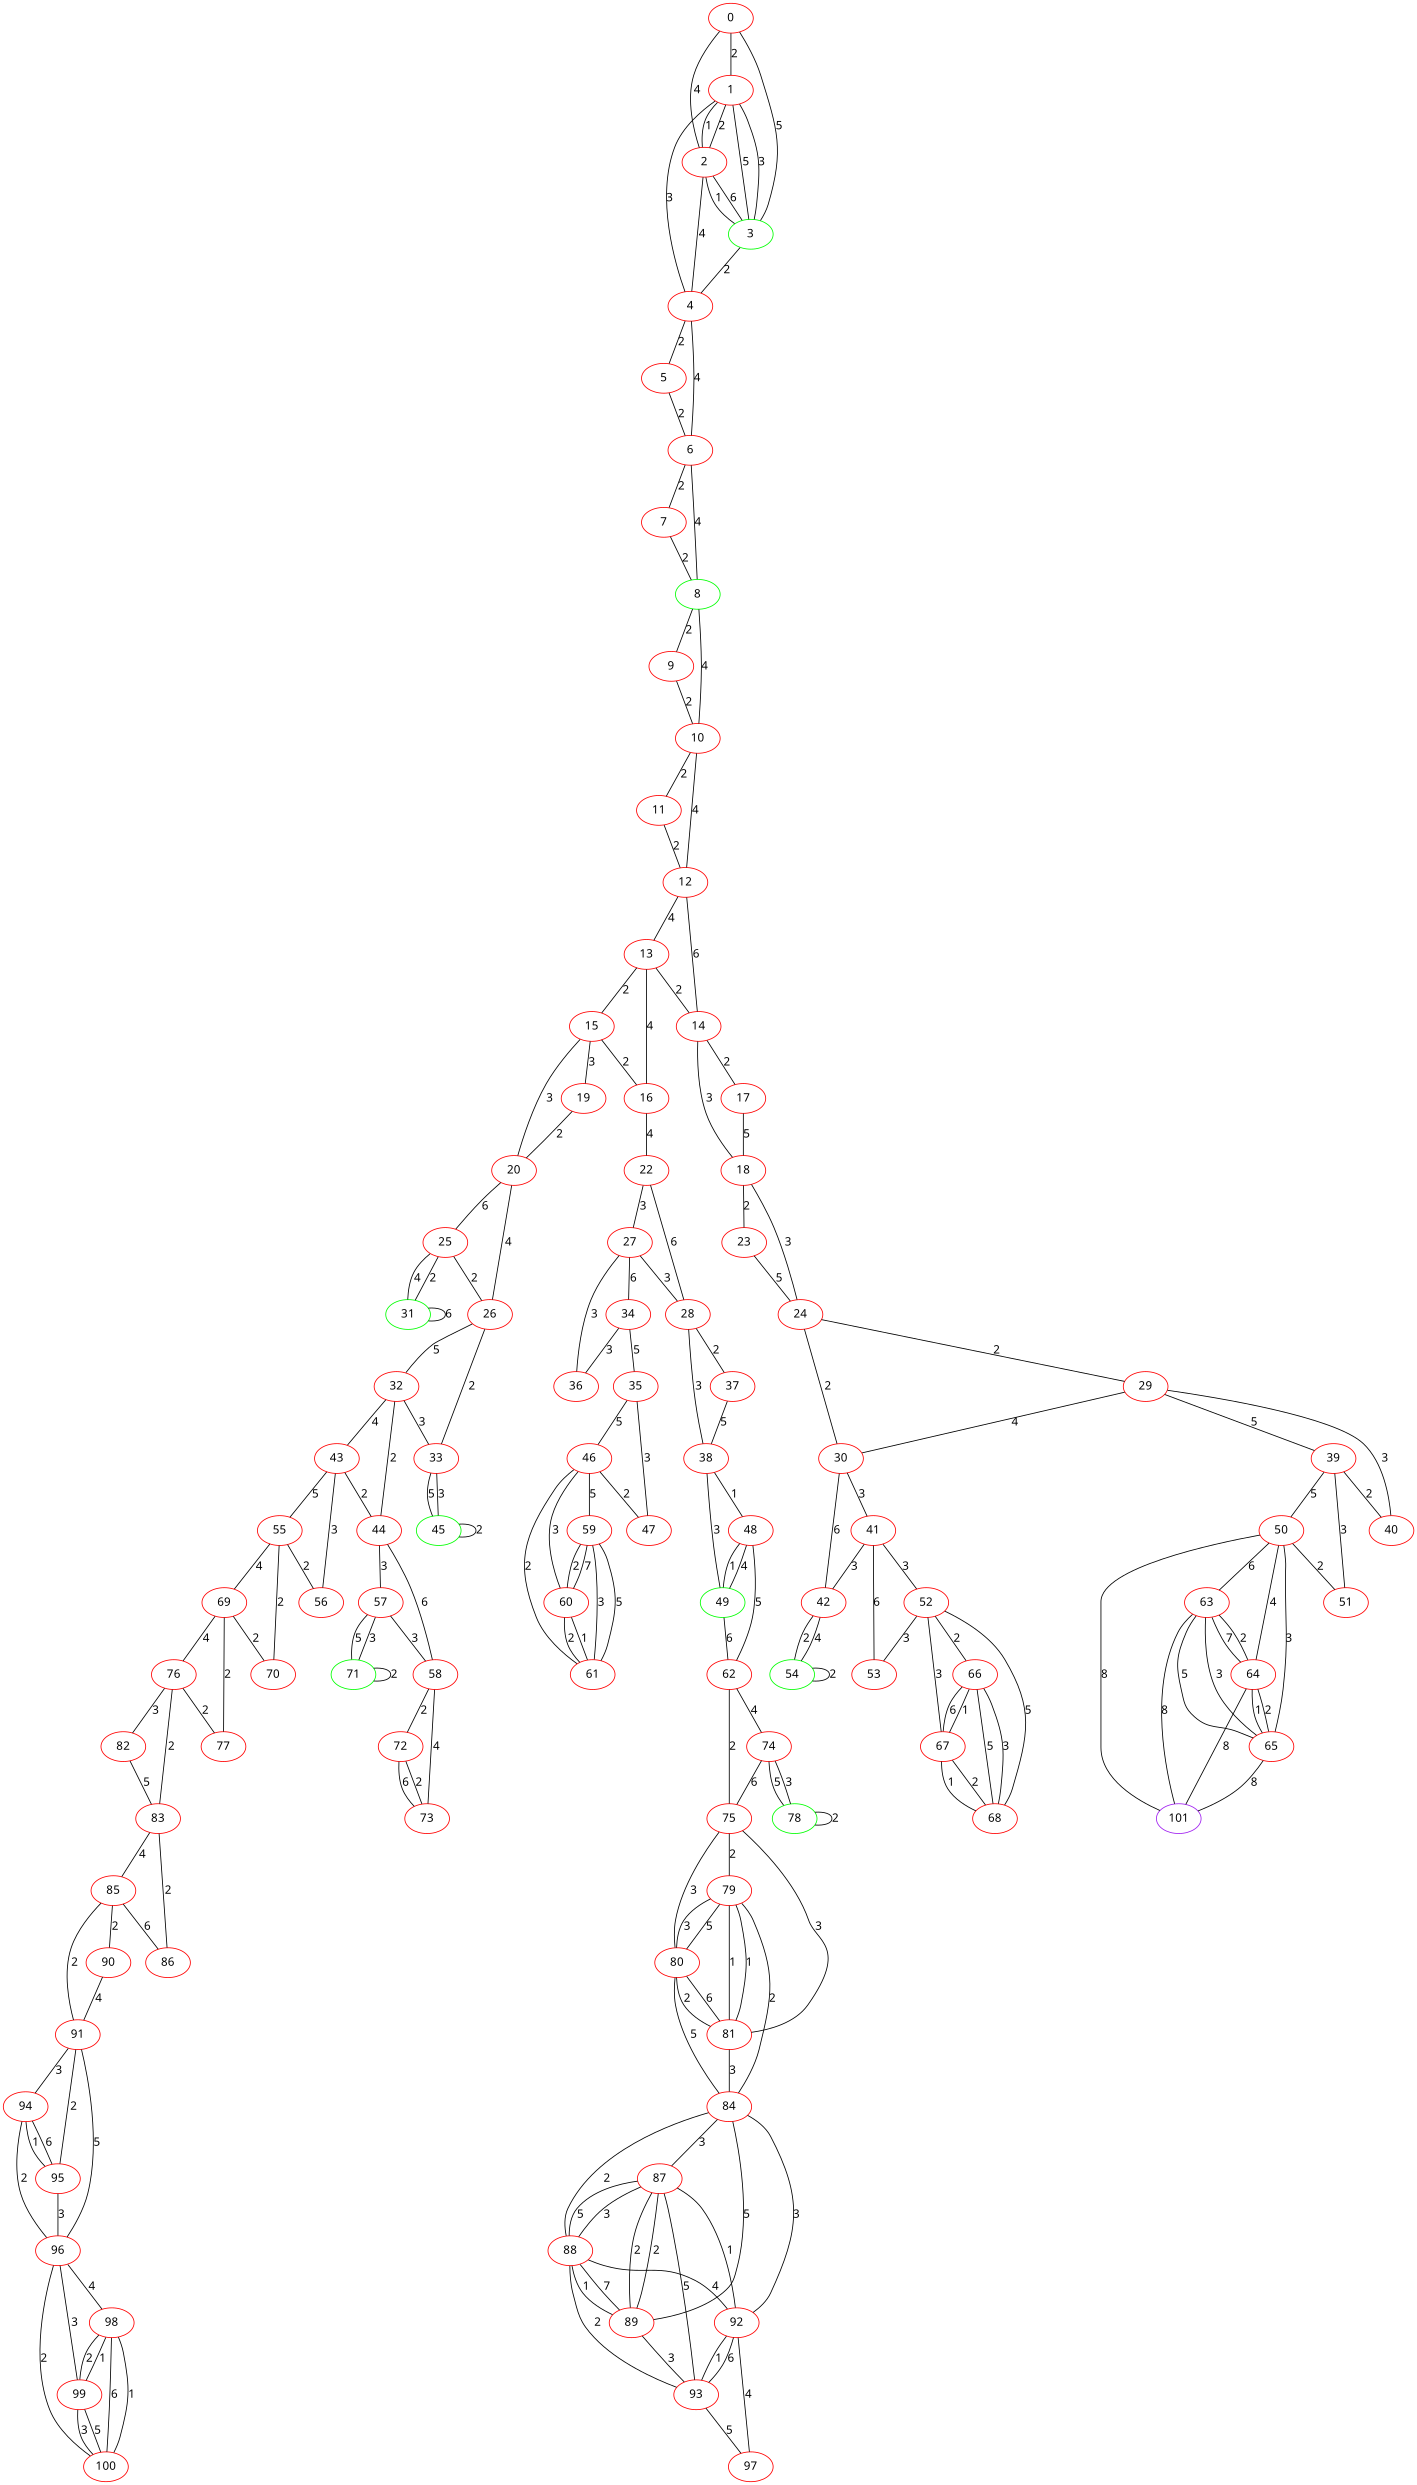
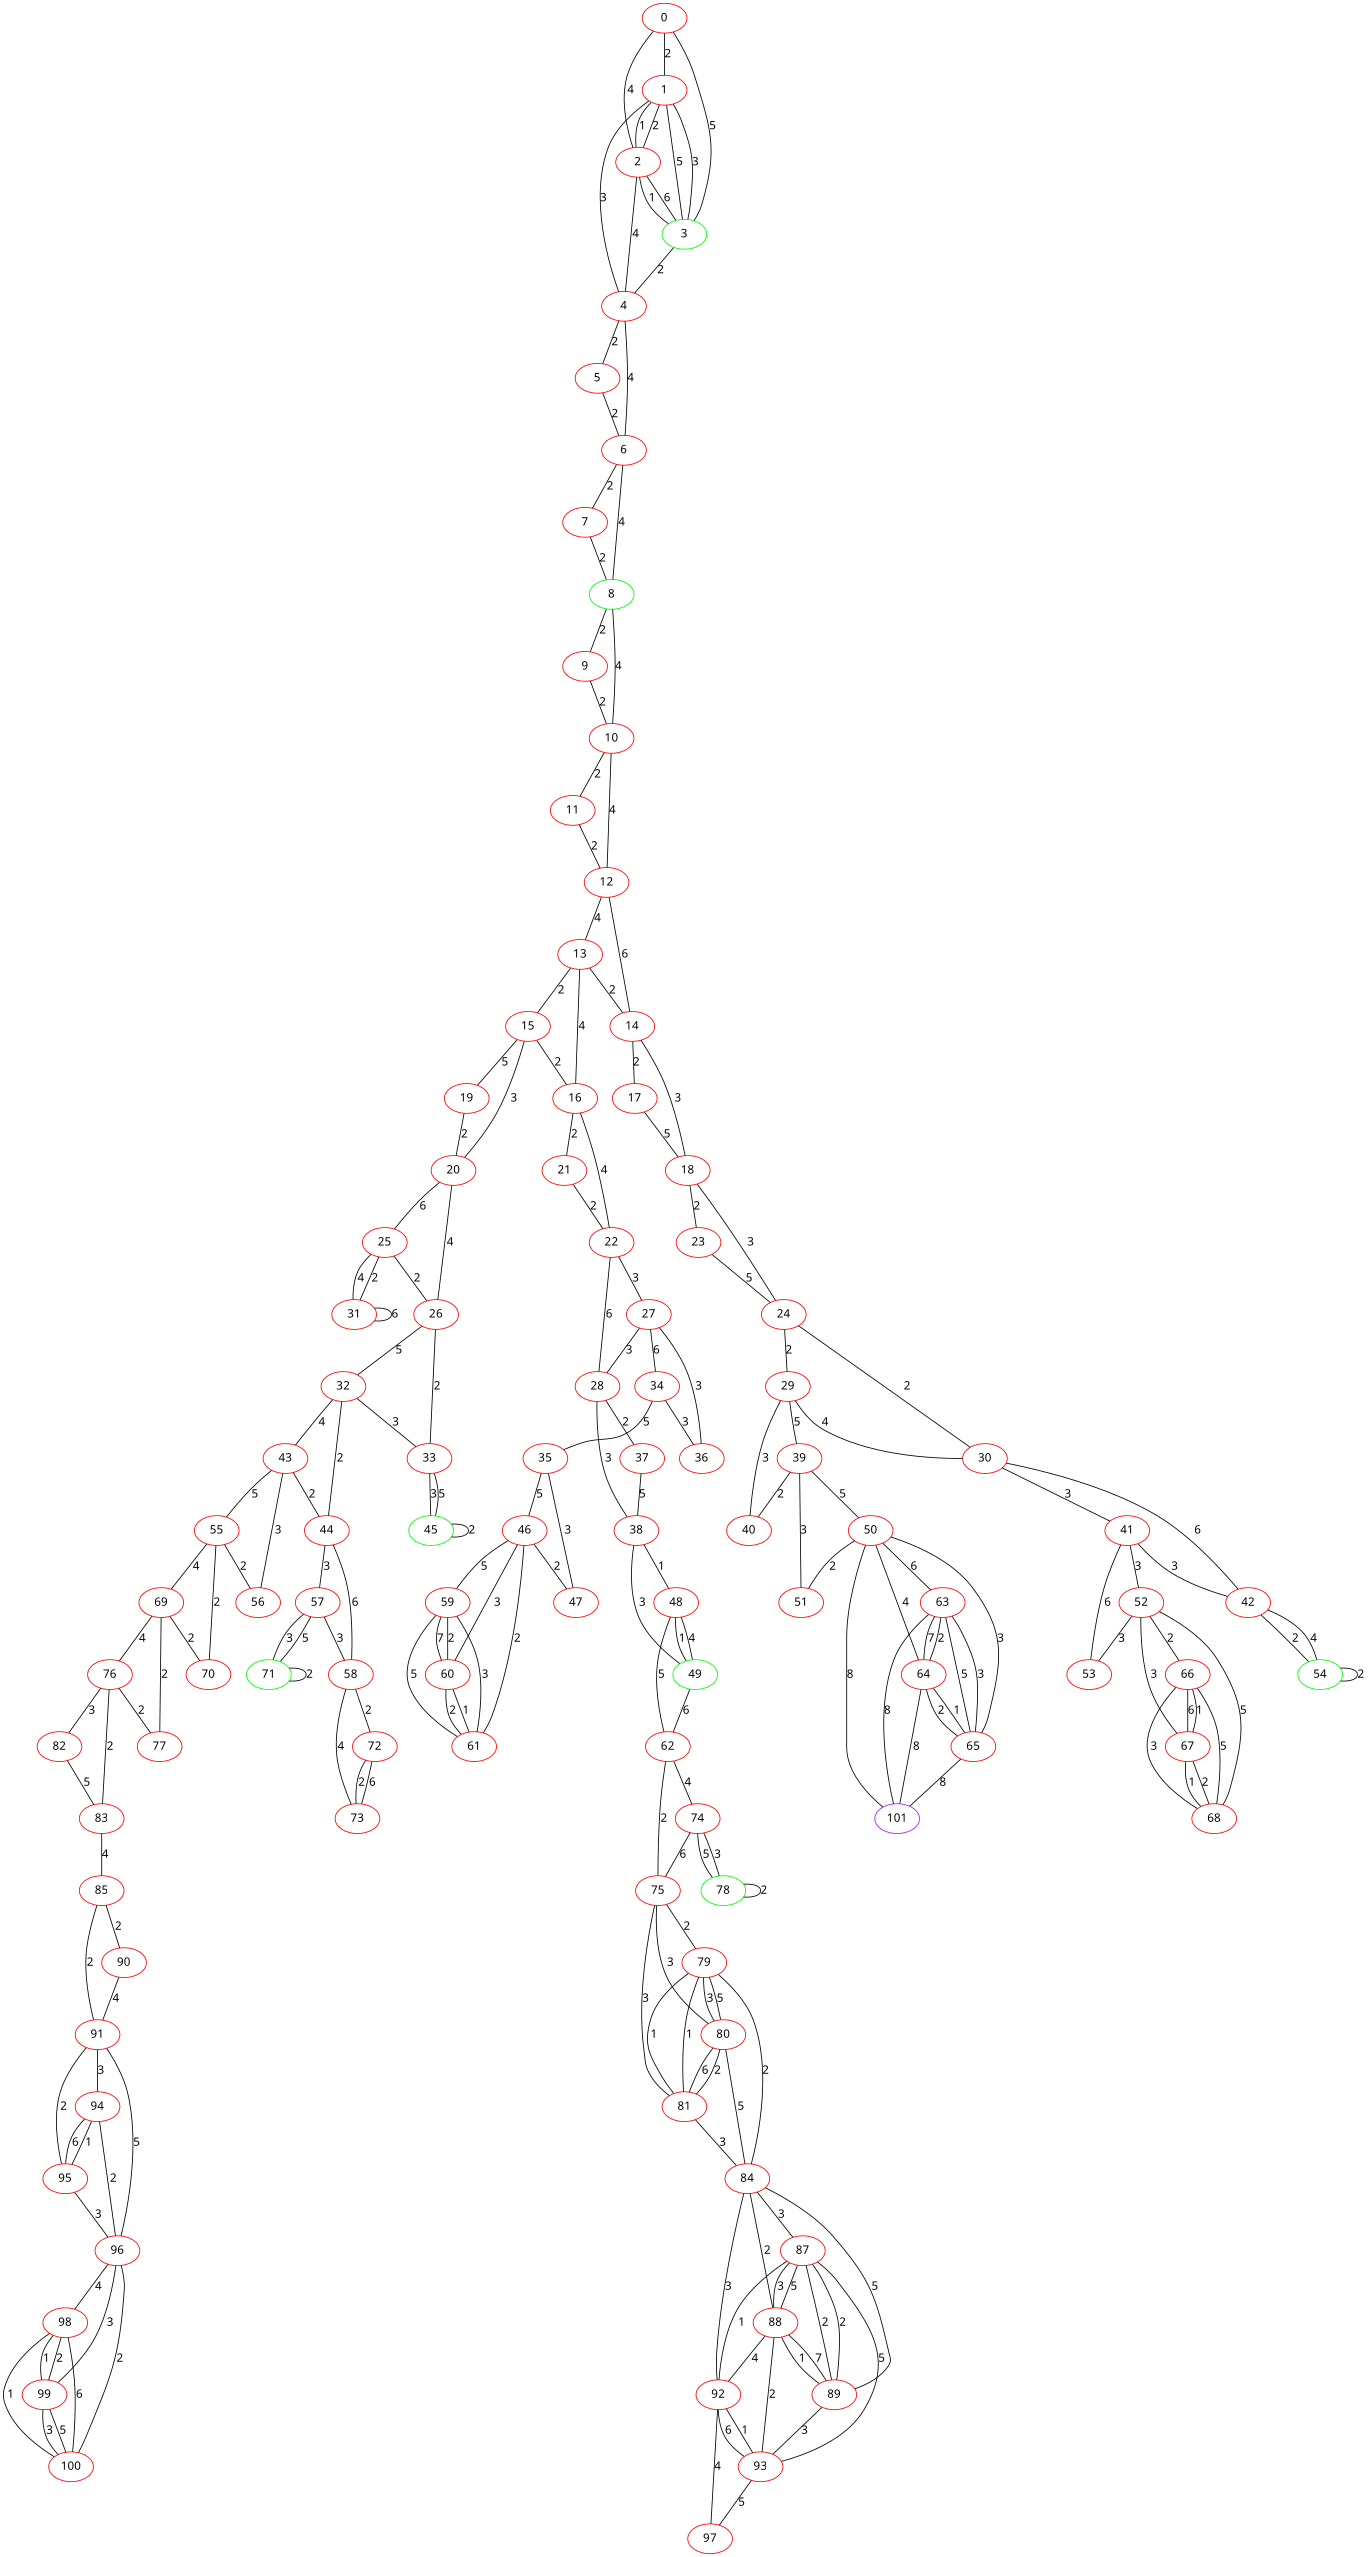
(592, 1062) -> (505, 1062)
none -> (564, 1170)
(408, 1315) -> (354, 1315)
(168, 1963) -> none
